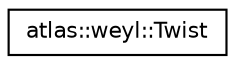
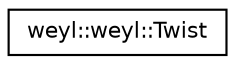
(118, 32) -> (118, 32)
